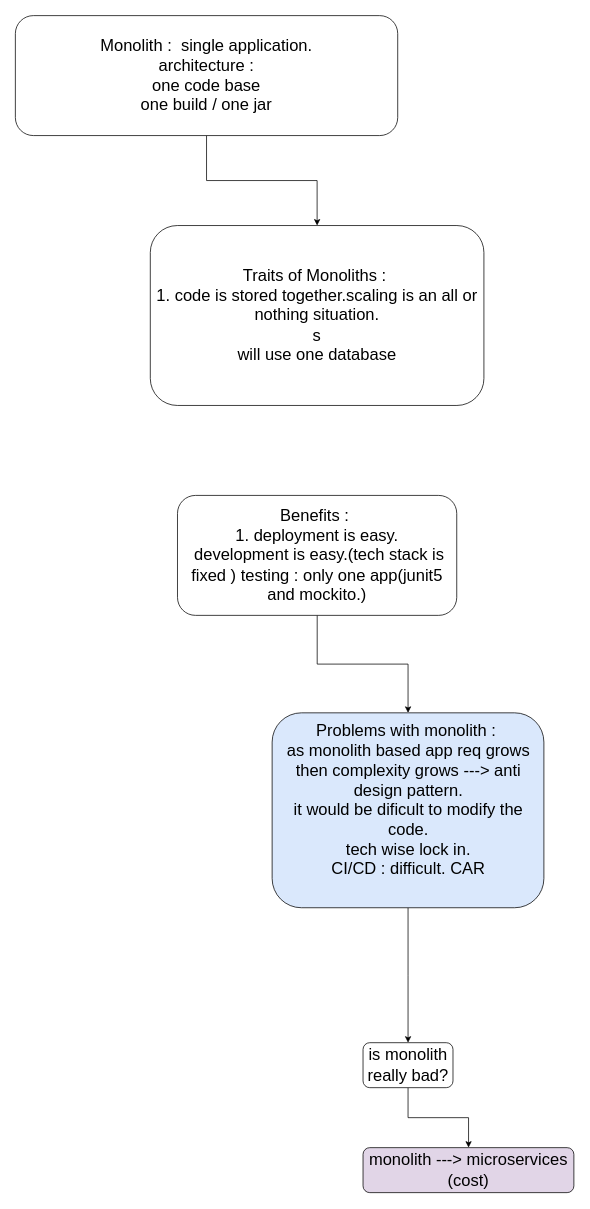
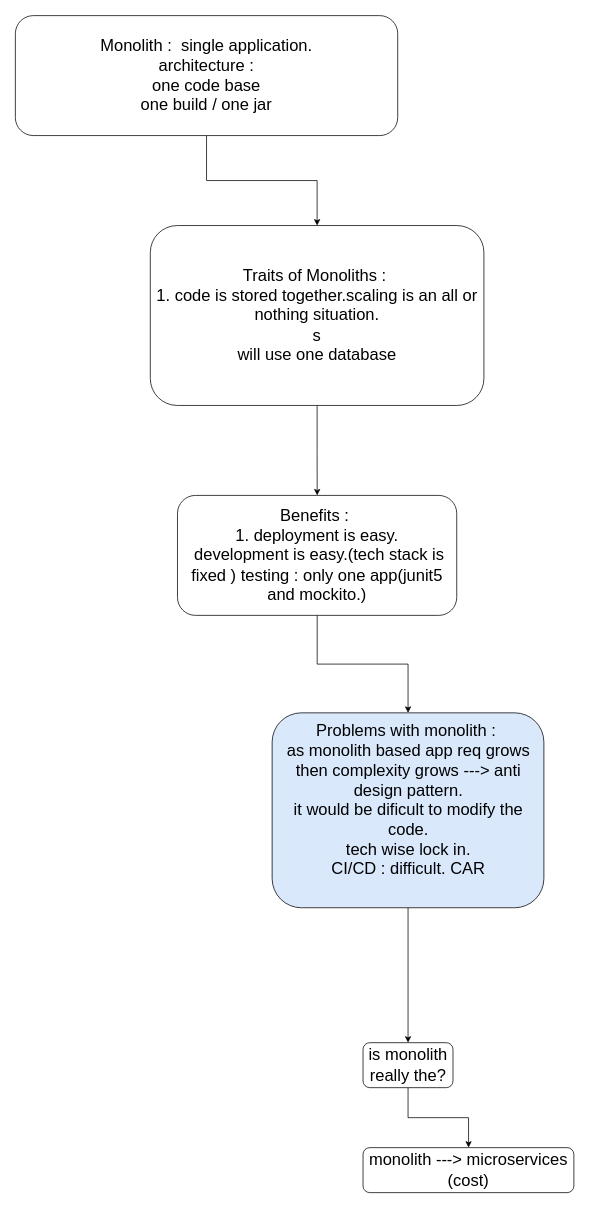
none -> (317, 488)
(408, 1065) -> (408, 1065)
(469, 1170) -> (469, 1170)
